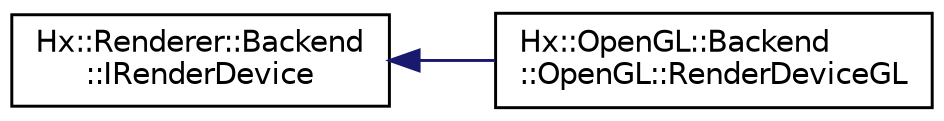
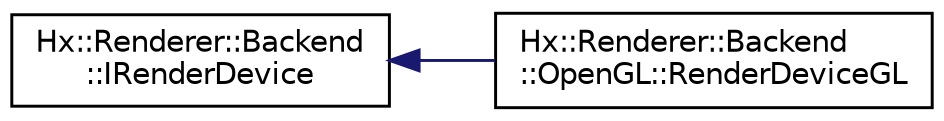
(714, 60) -> (714, 60)
